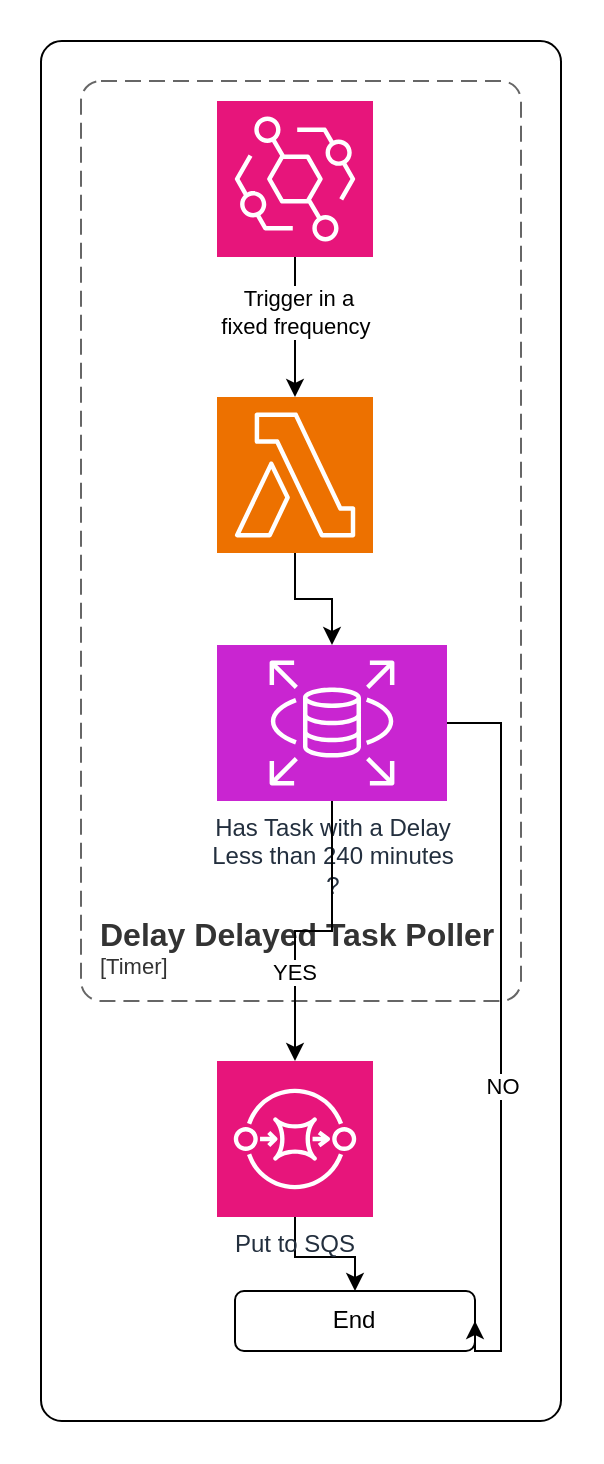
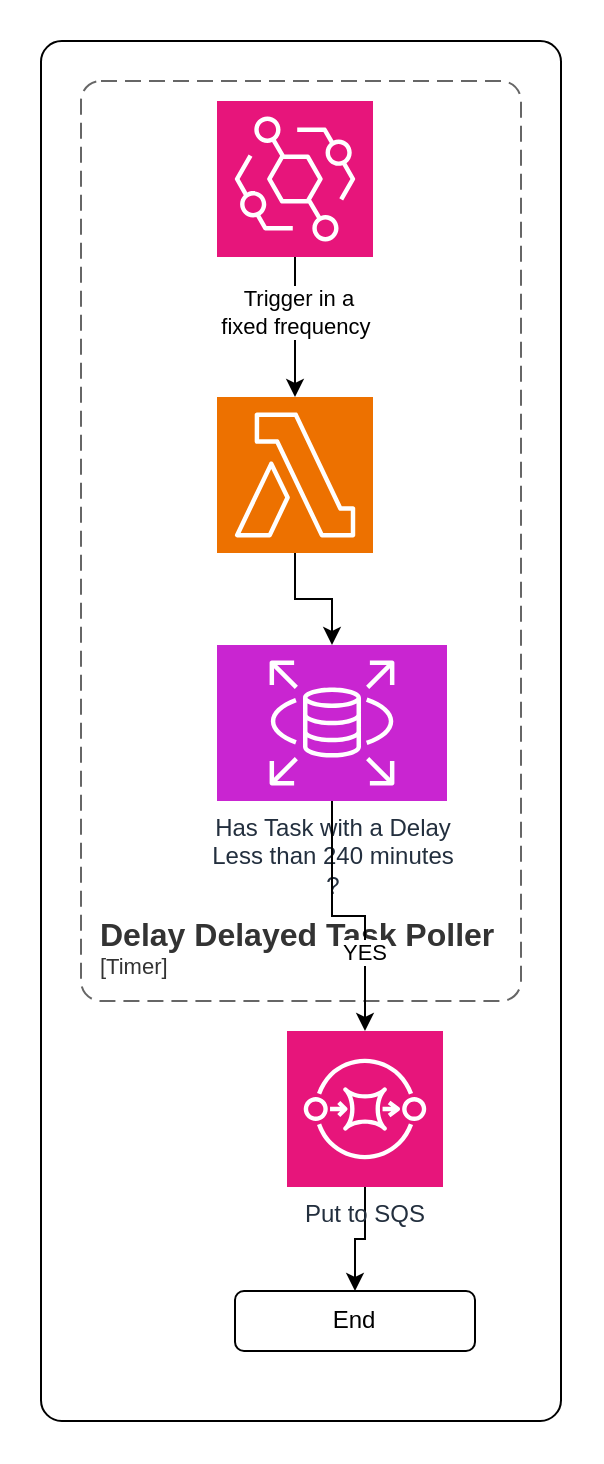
(501, 1031) -> none
(295, 1139) -> (365, 1109)
